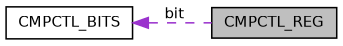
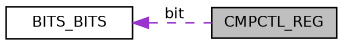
(69, 23) -> (69, 23)
